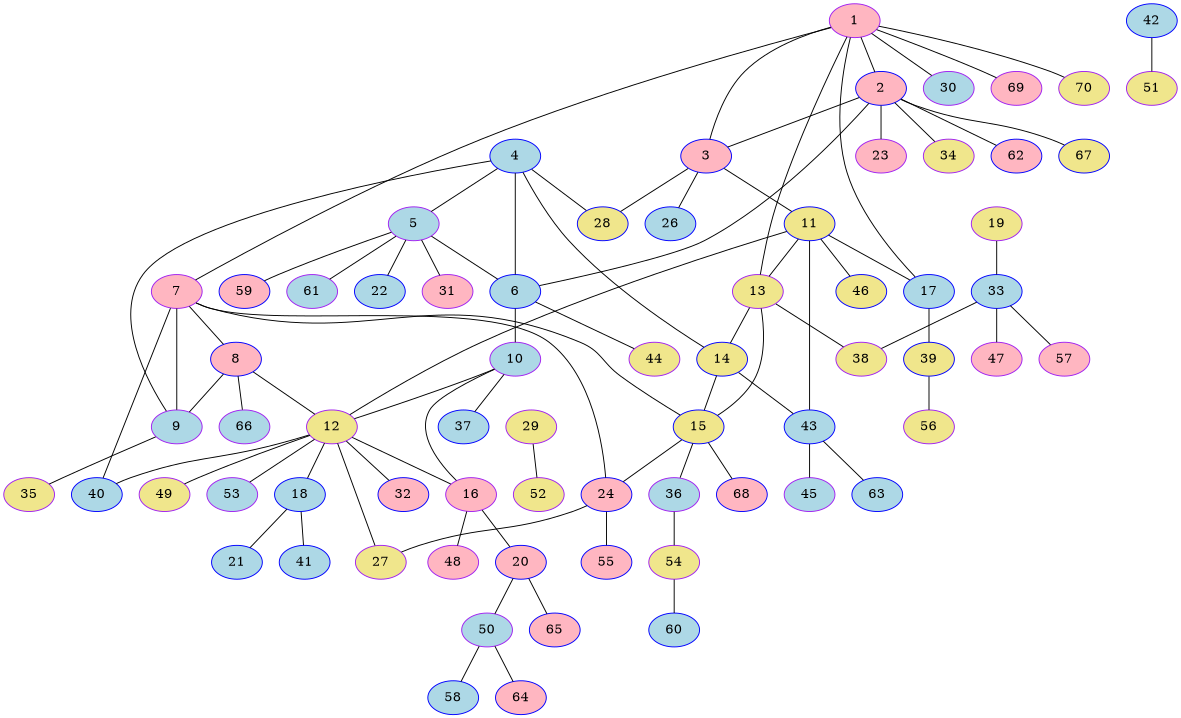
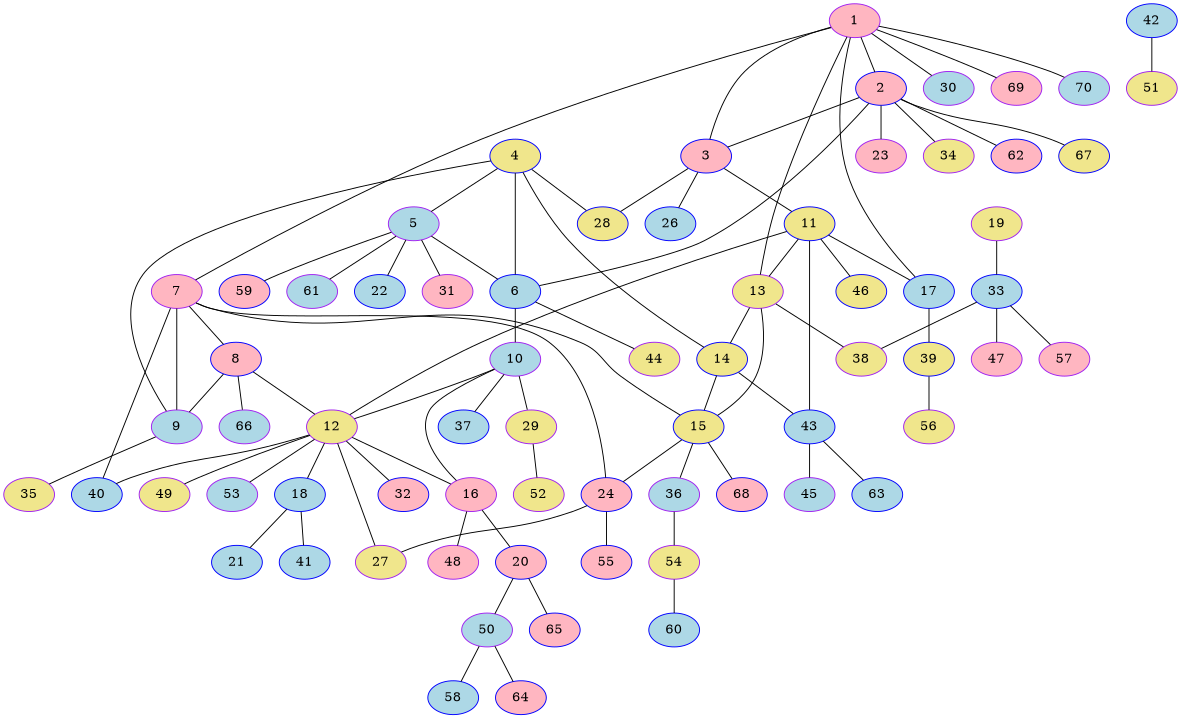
(1084, 88) -> (1084, 88)
(515, 156) -> (515, 156)
none -> (523, 393)
